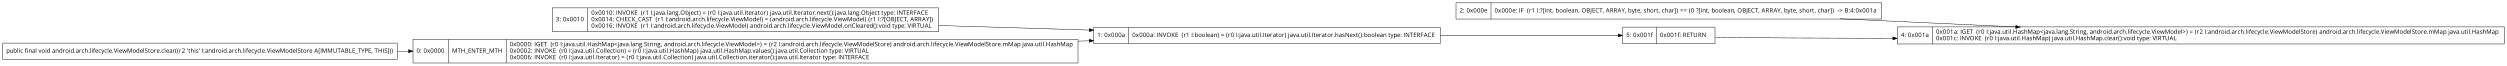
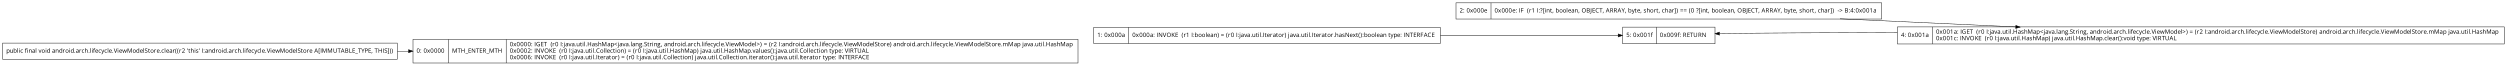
(746, 20) -> none
(1686, 35) -> (1686, 35)
(1804, 38) -> (1808, 33)
(1084, 41) -> none
